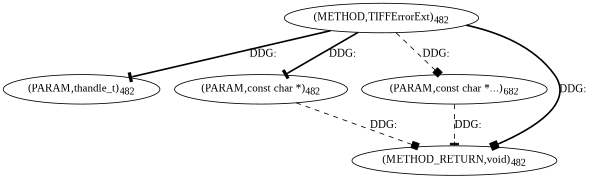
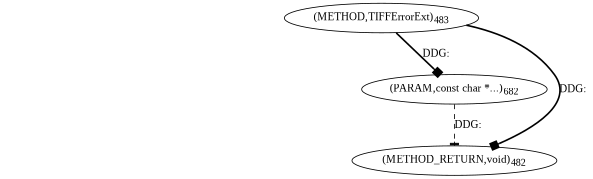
(442, 17) -> (442, 17)
(415, 51) -> (415, 51)
(82, 89) -> none
(261, 89) -> none
